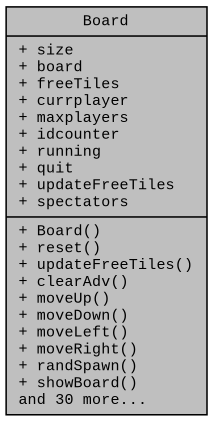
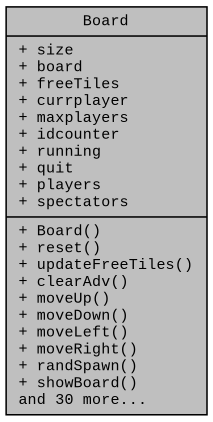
(97, 185) -> (61, 185)
